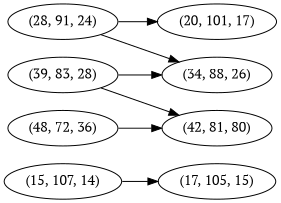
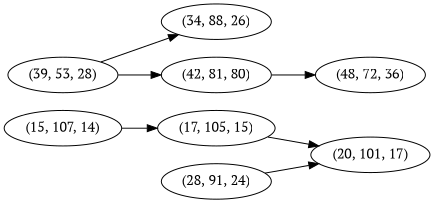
(135, 47) -> none
(63, 75) -> (63, 75)
(135, 128) -> (288, 75)
none -> (288, 141)
